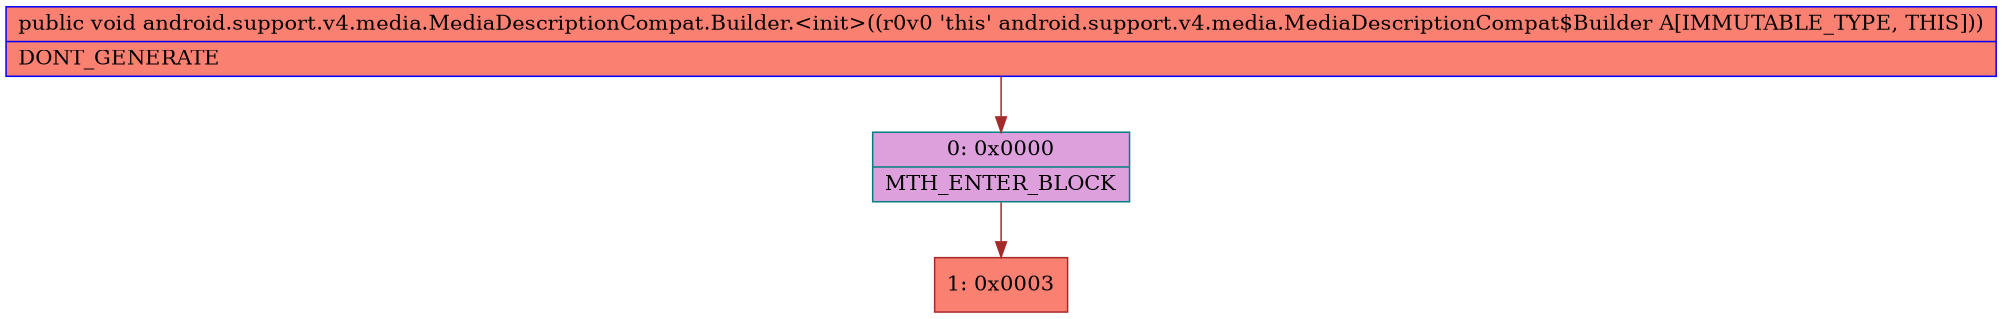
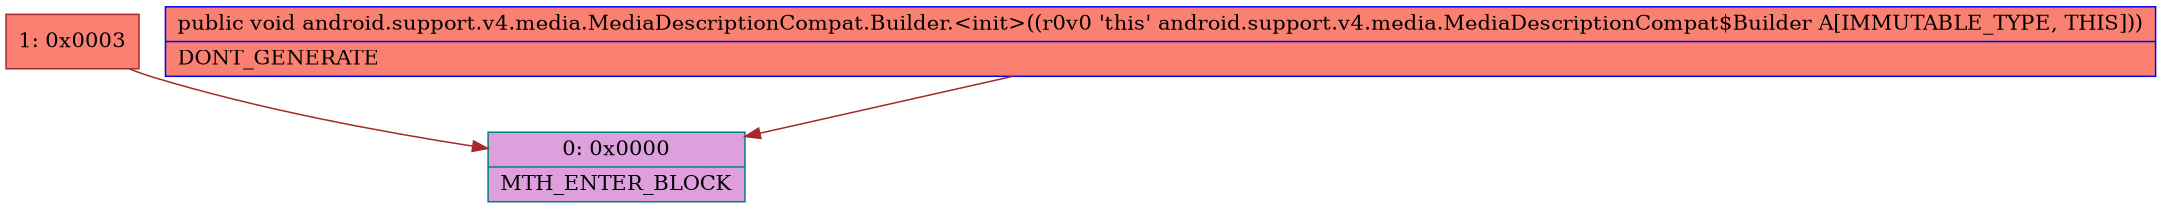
(1001, 222) -> (299, 114)
